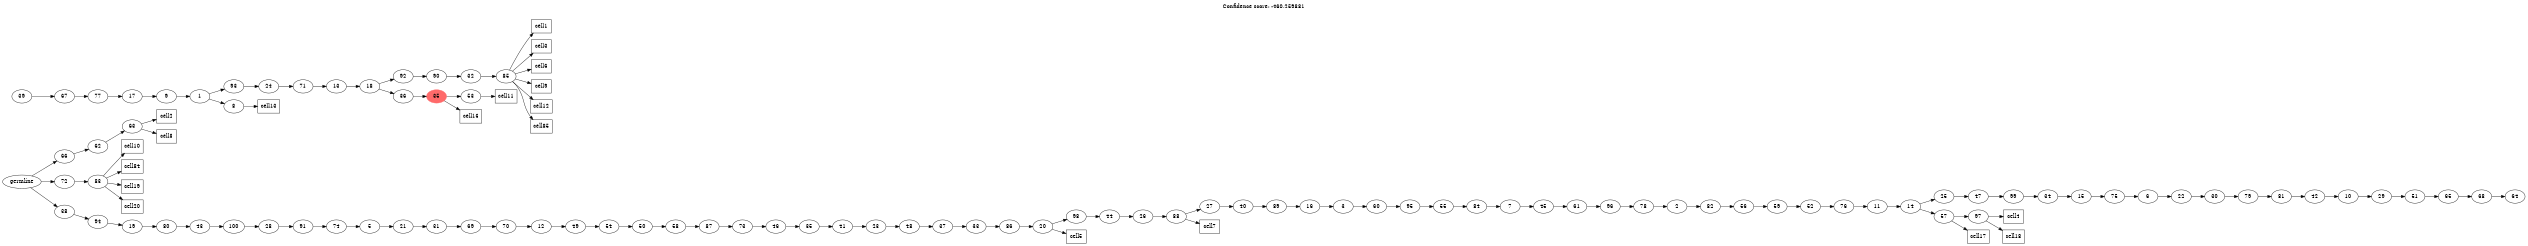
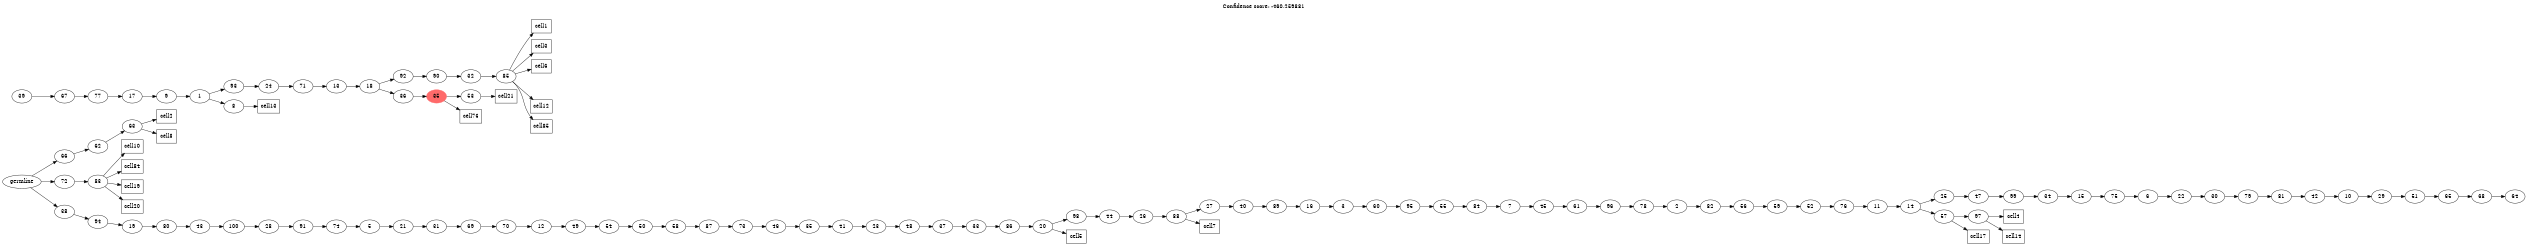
(541, 86) -> none
(506, 96) -> (506, 96)
(471, 116) -> (471, 116)
(2014, 237) -> (2014, 237)
